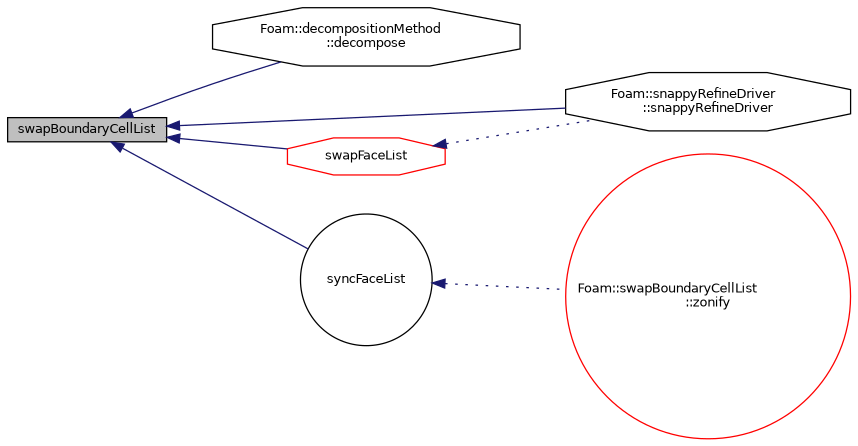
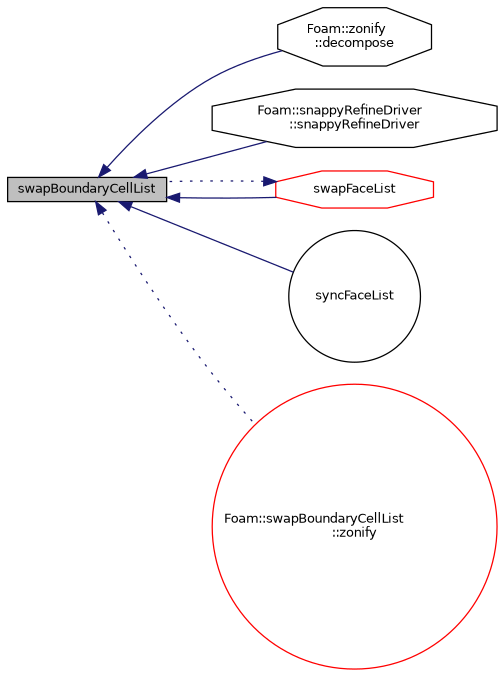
(366, 37) -> (355, 37)
(520, 132) -> (215, 181)
(505, 287) -> (174, 322)
